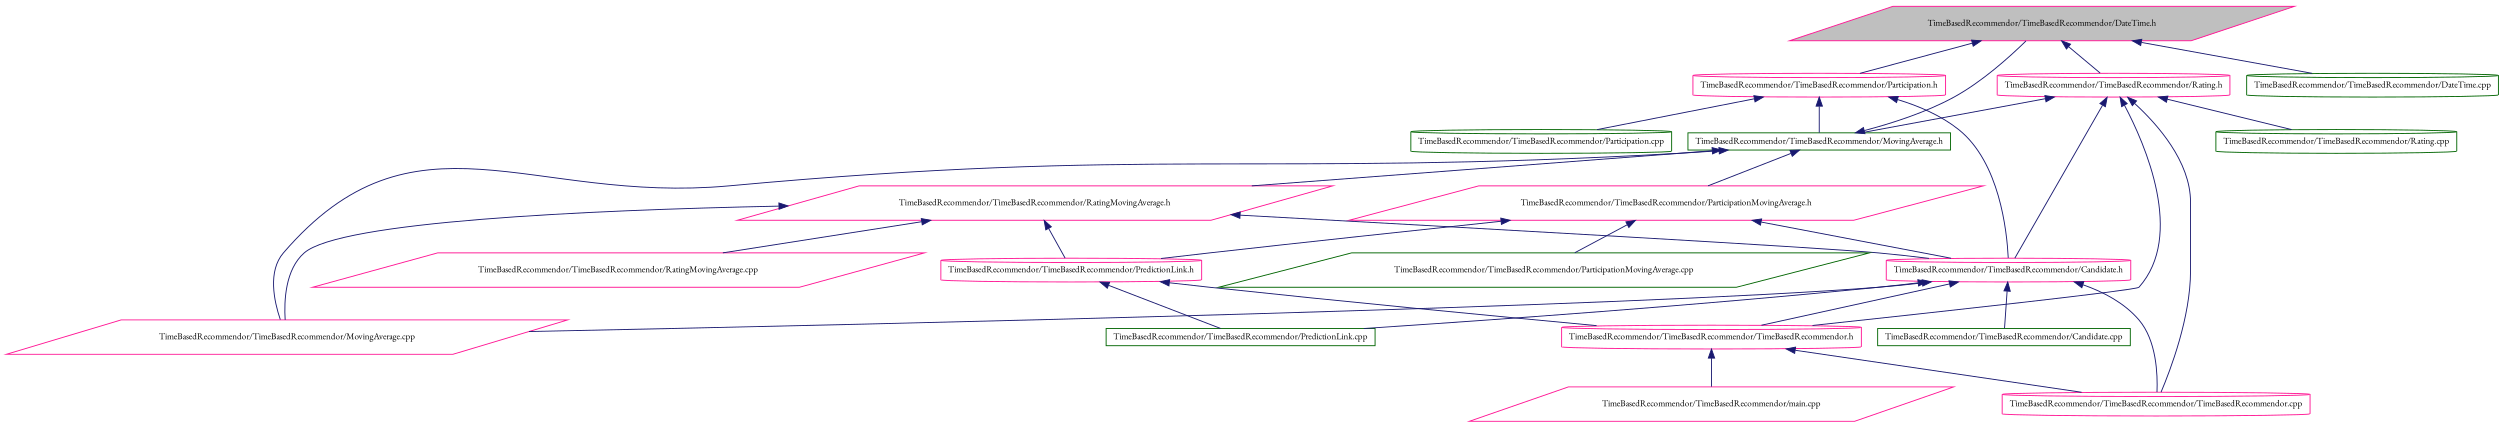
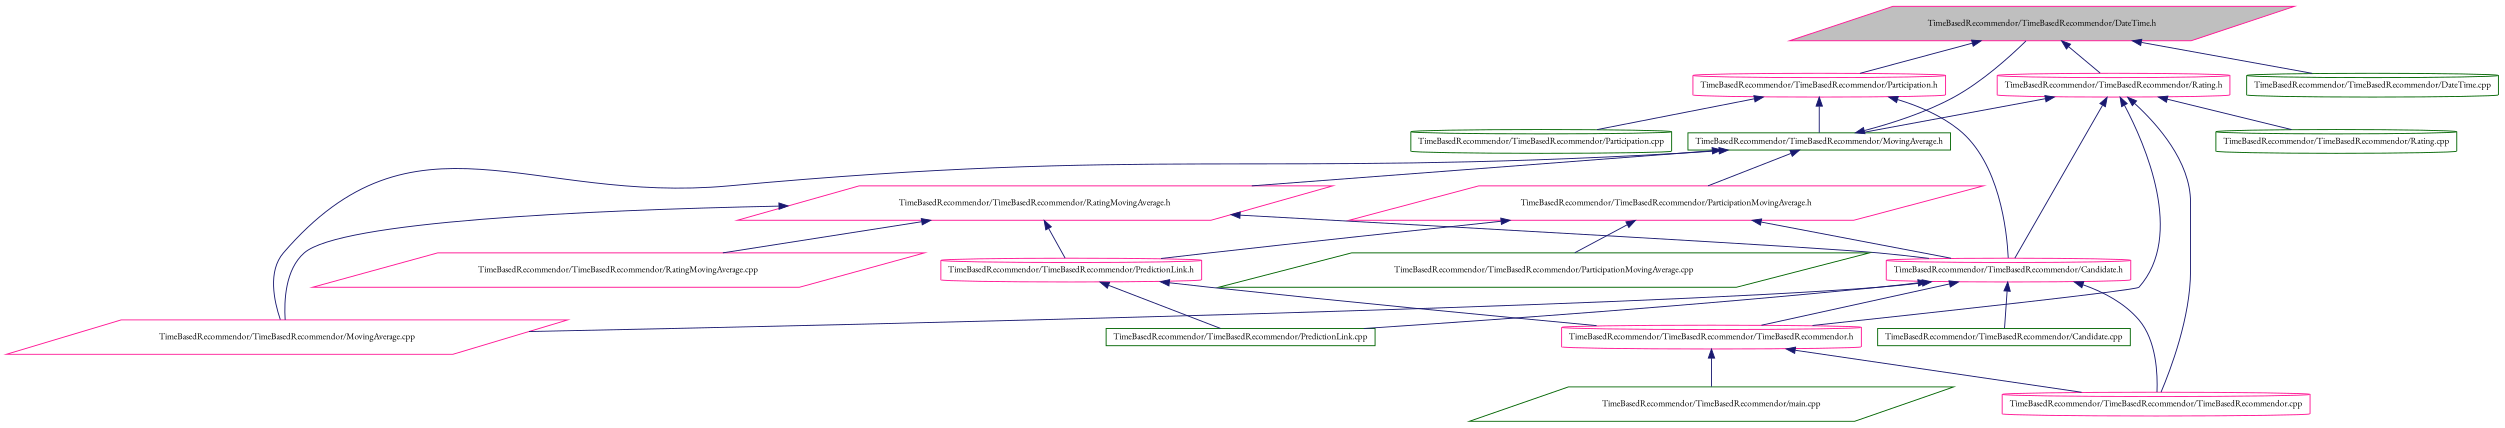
(1712, 404) -> (1712, 404)
